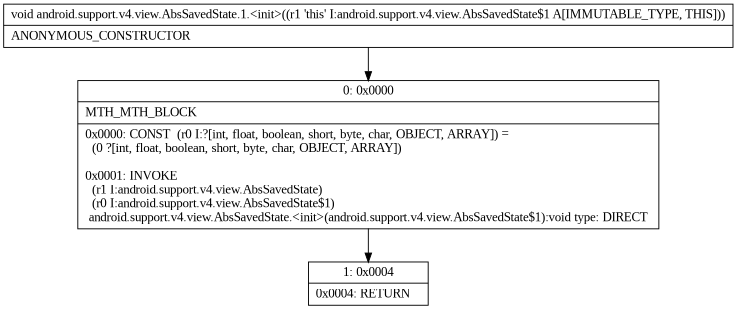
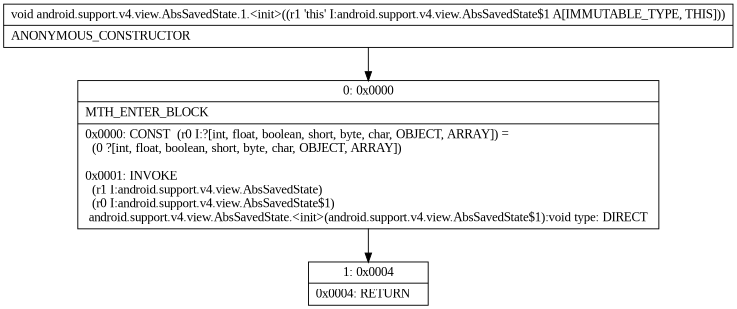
(141, 112) -> (147, 112)
